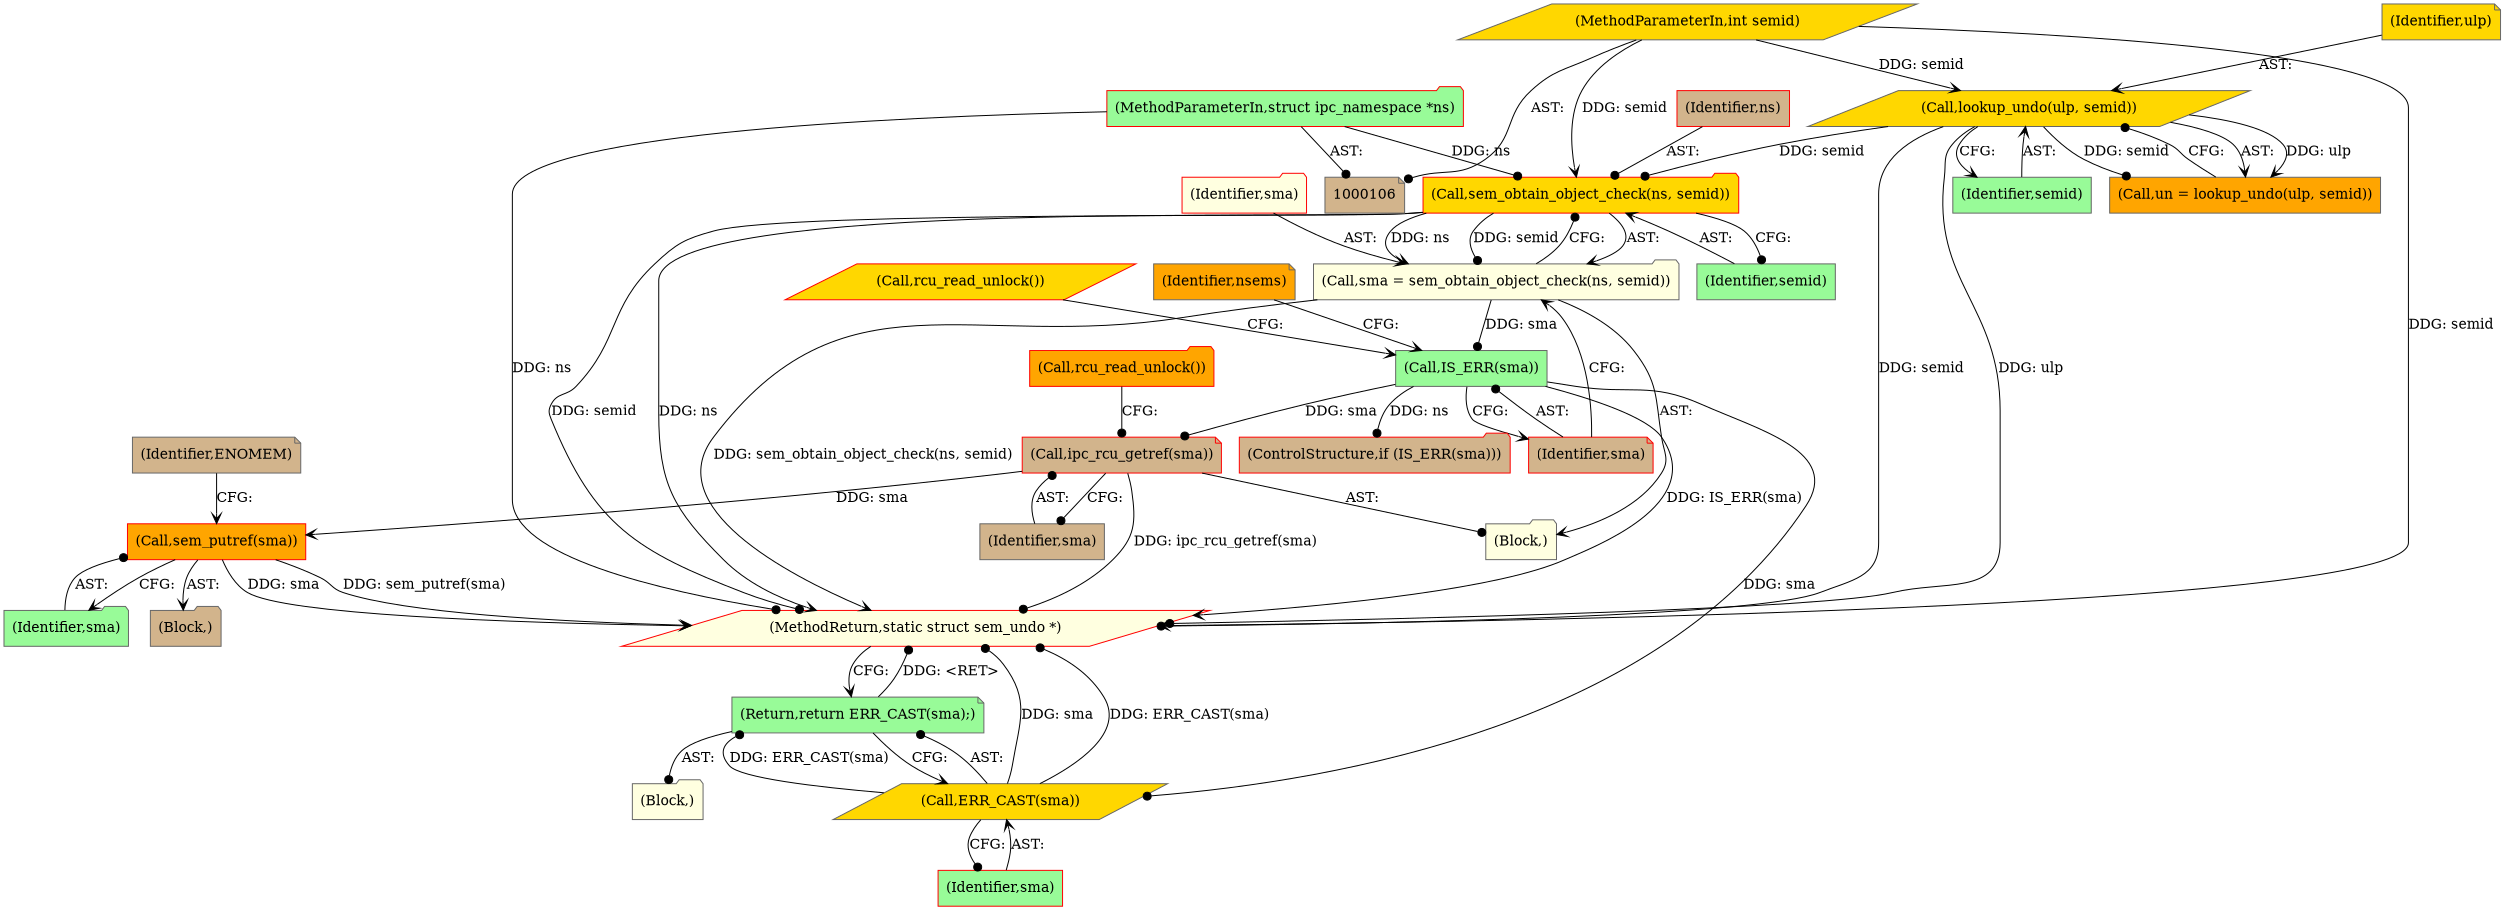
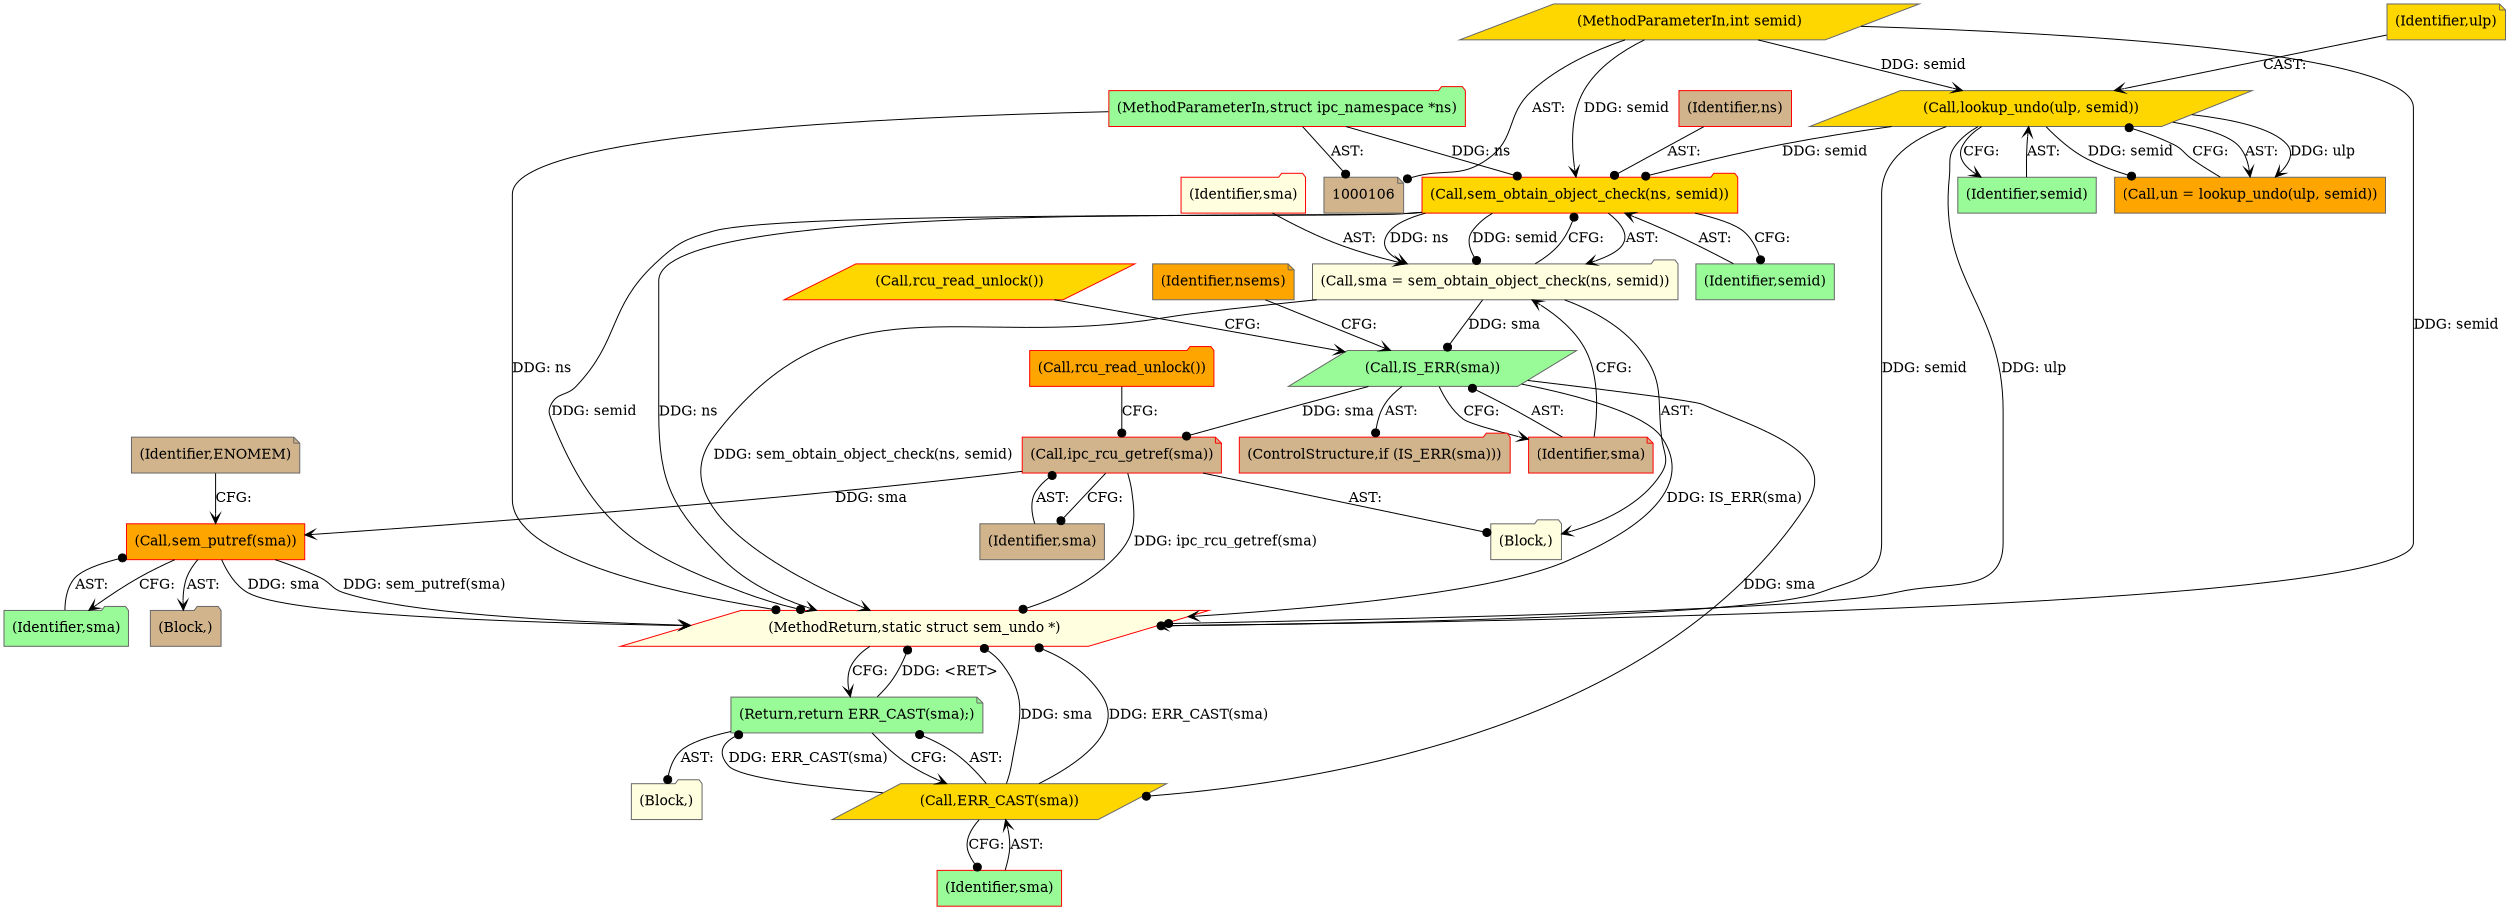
(2278, 65) -> (2287, 65)
(1471, 368) -> (1433, 368)
(1420, 412) -> (1404, 412)
